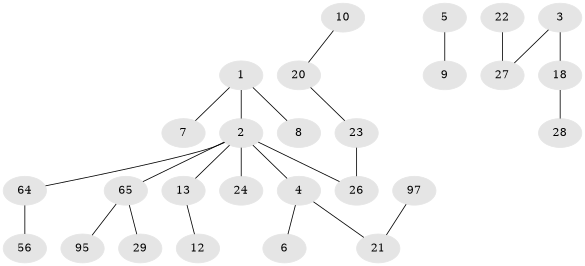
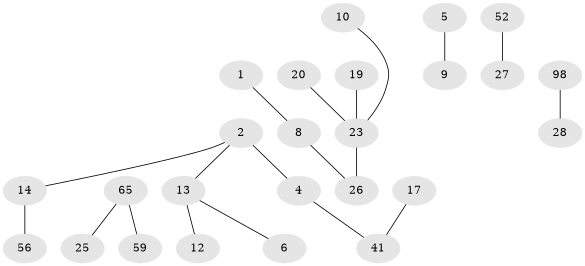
(502, 18) -> (502, 18)
(560, 18) -> none
(321, 46) -> (389, 72)
none -> (357, 75)
(560, 75) -> (560, 75)
(241, 104) -> none
(184, 133) -> none
(184, 162) -> none
(299, 162) -> (328, 162)
(25, 191) -> (25, 191)
(241, 191) -> none
(414, 191) -> (414, 191)
(292, 220) -> (234, 220)
(83, 248) -> (83, 248)
(140, 248) -> (140, 248)
(378, 248) -> (378, 248)
